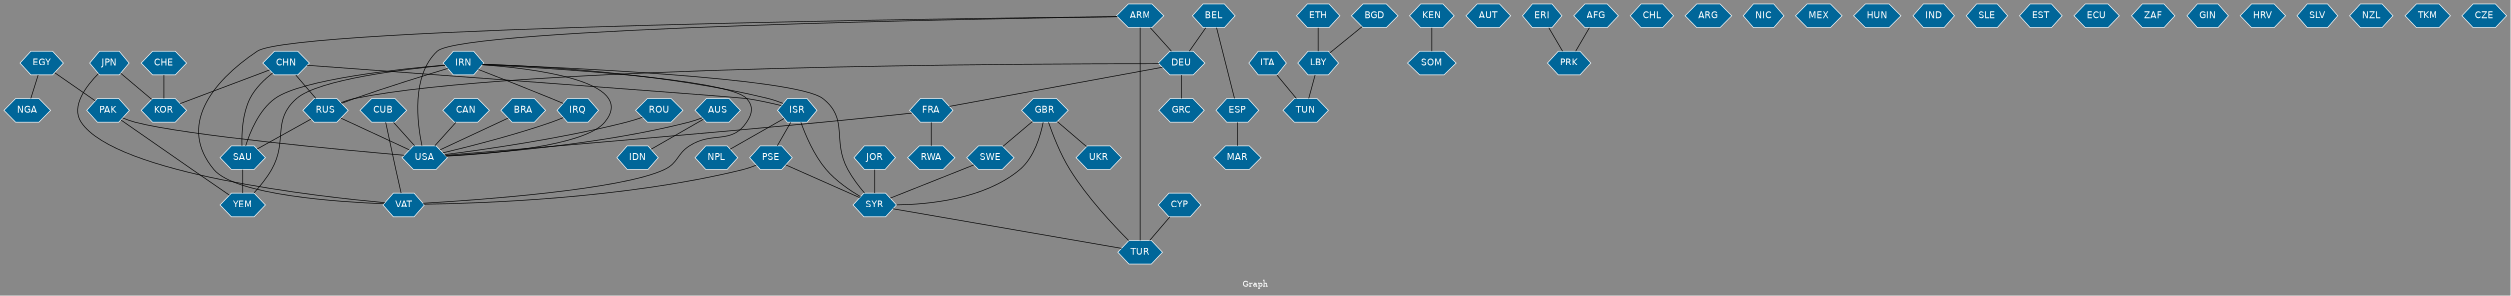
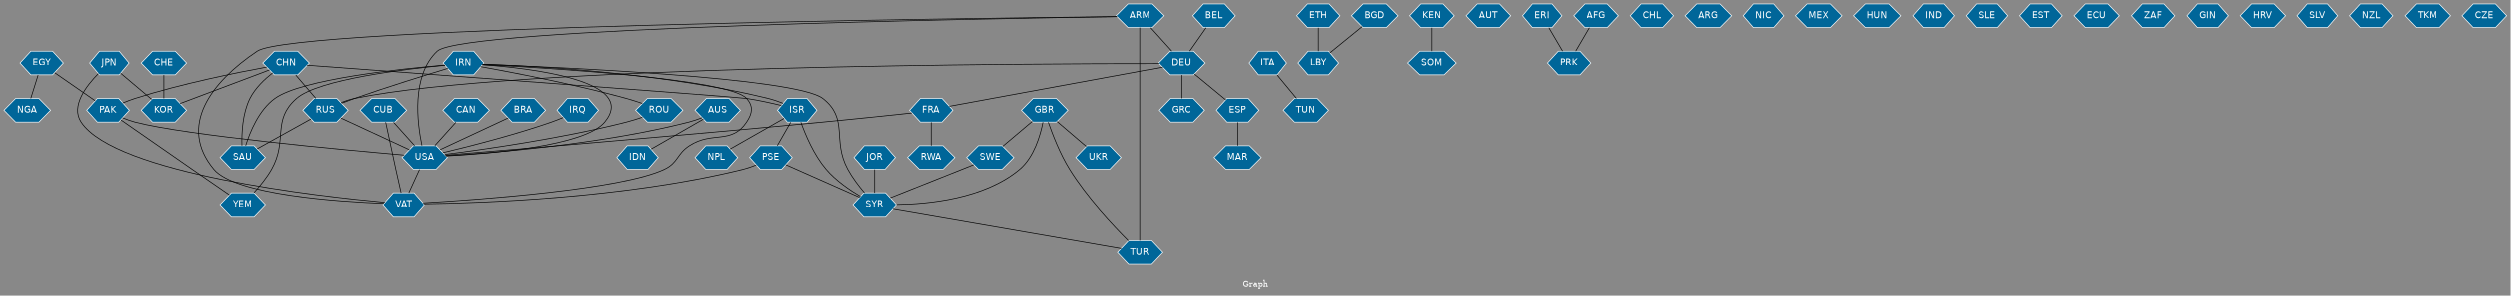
(1225, 63) -> (1210, 87)
none -> (194, 82)
(521, 86) -> (525, 75)
(1312, 87) -> none
(243, 179) -> none
none -> (414, 181)
(1180, 205) -> none
